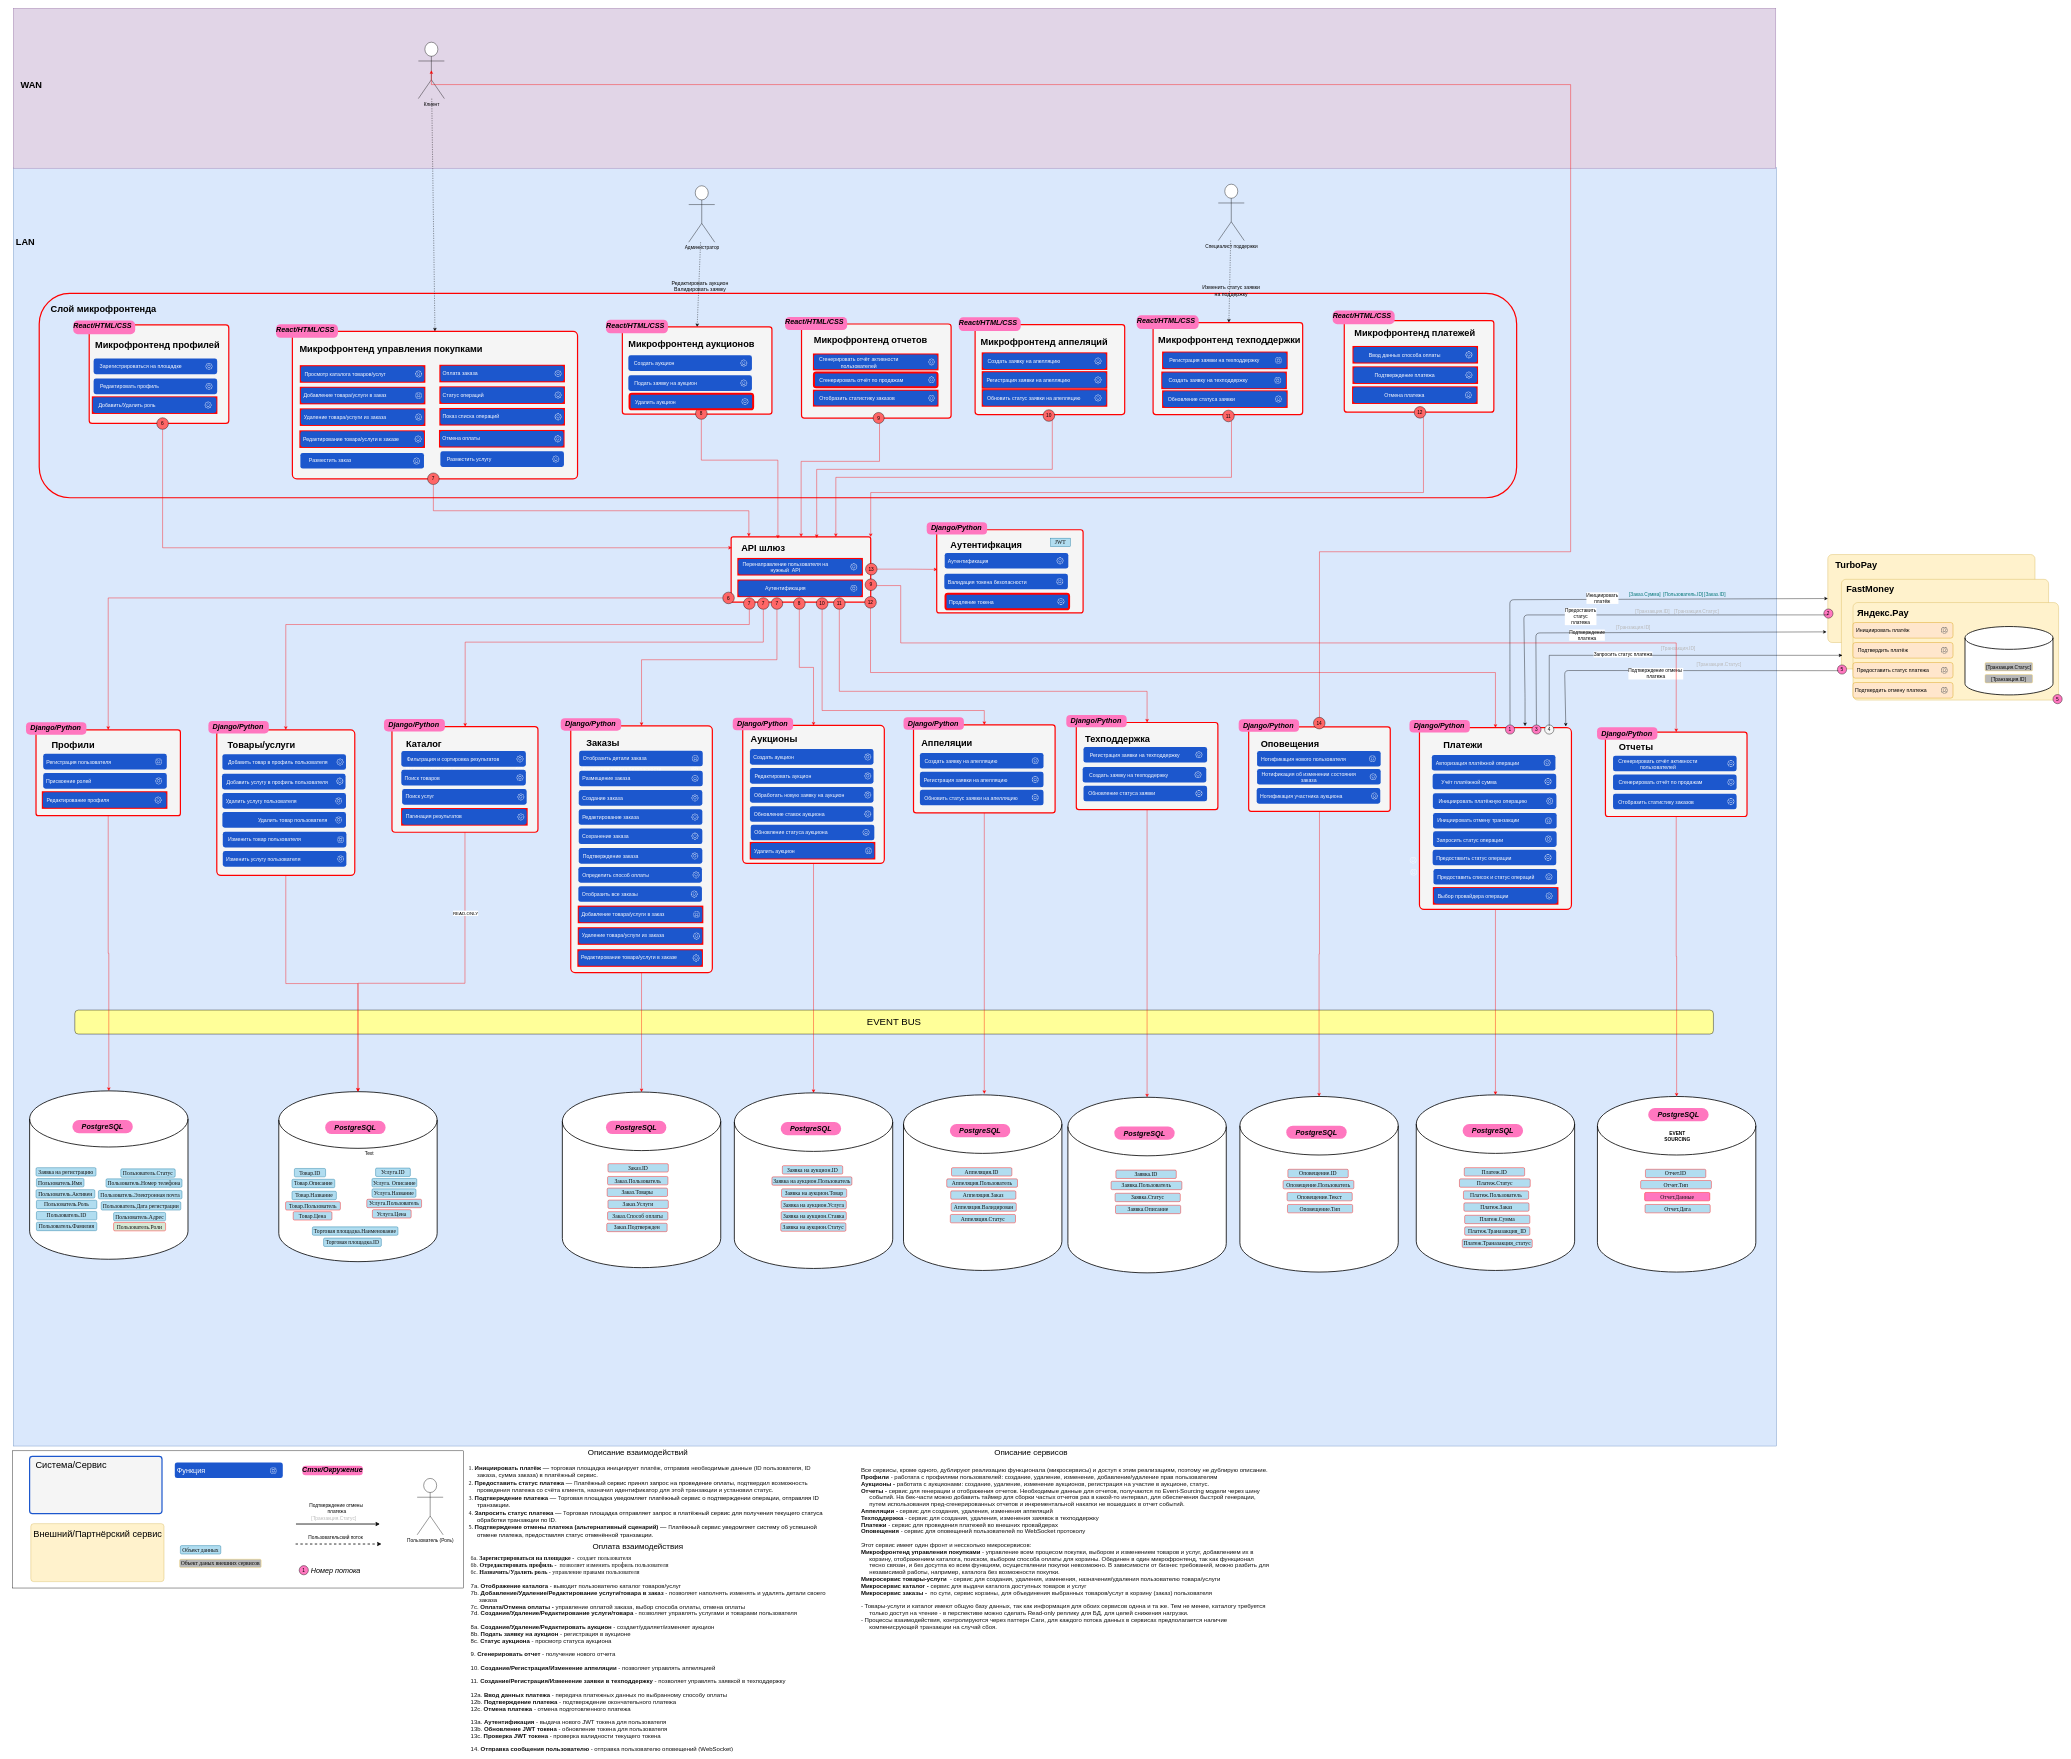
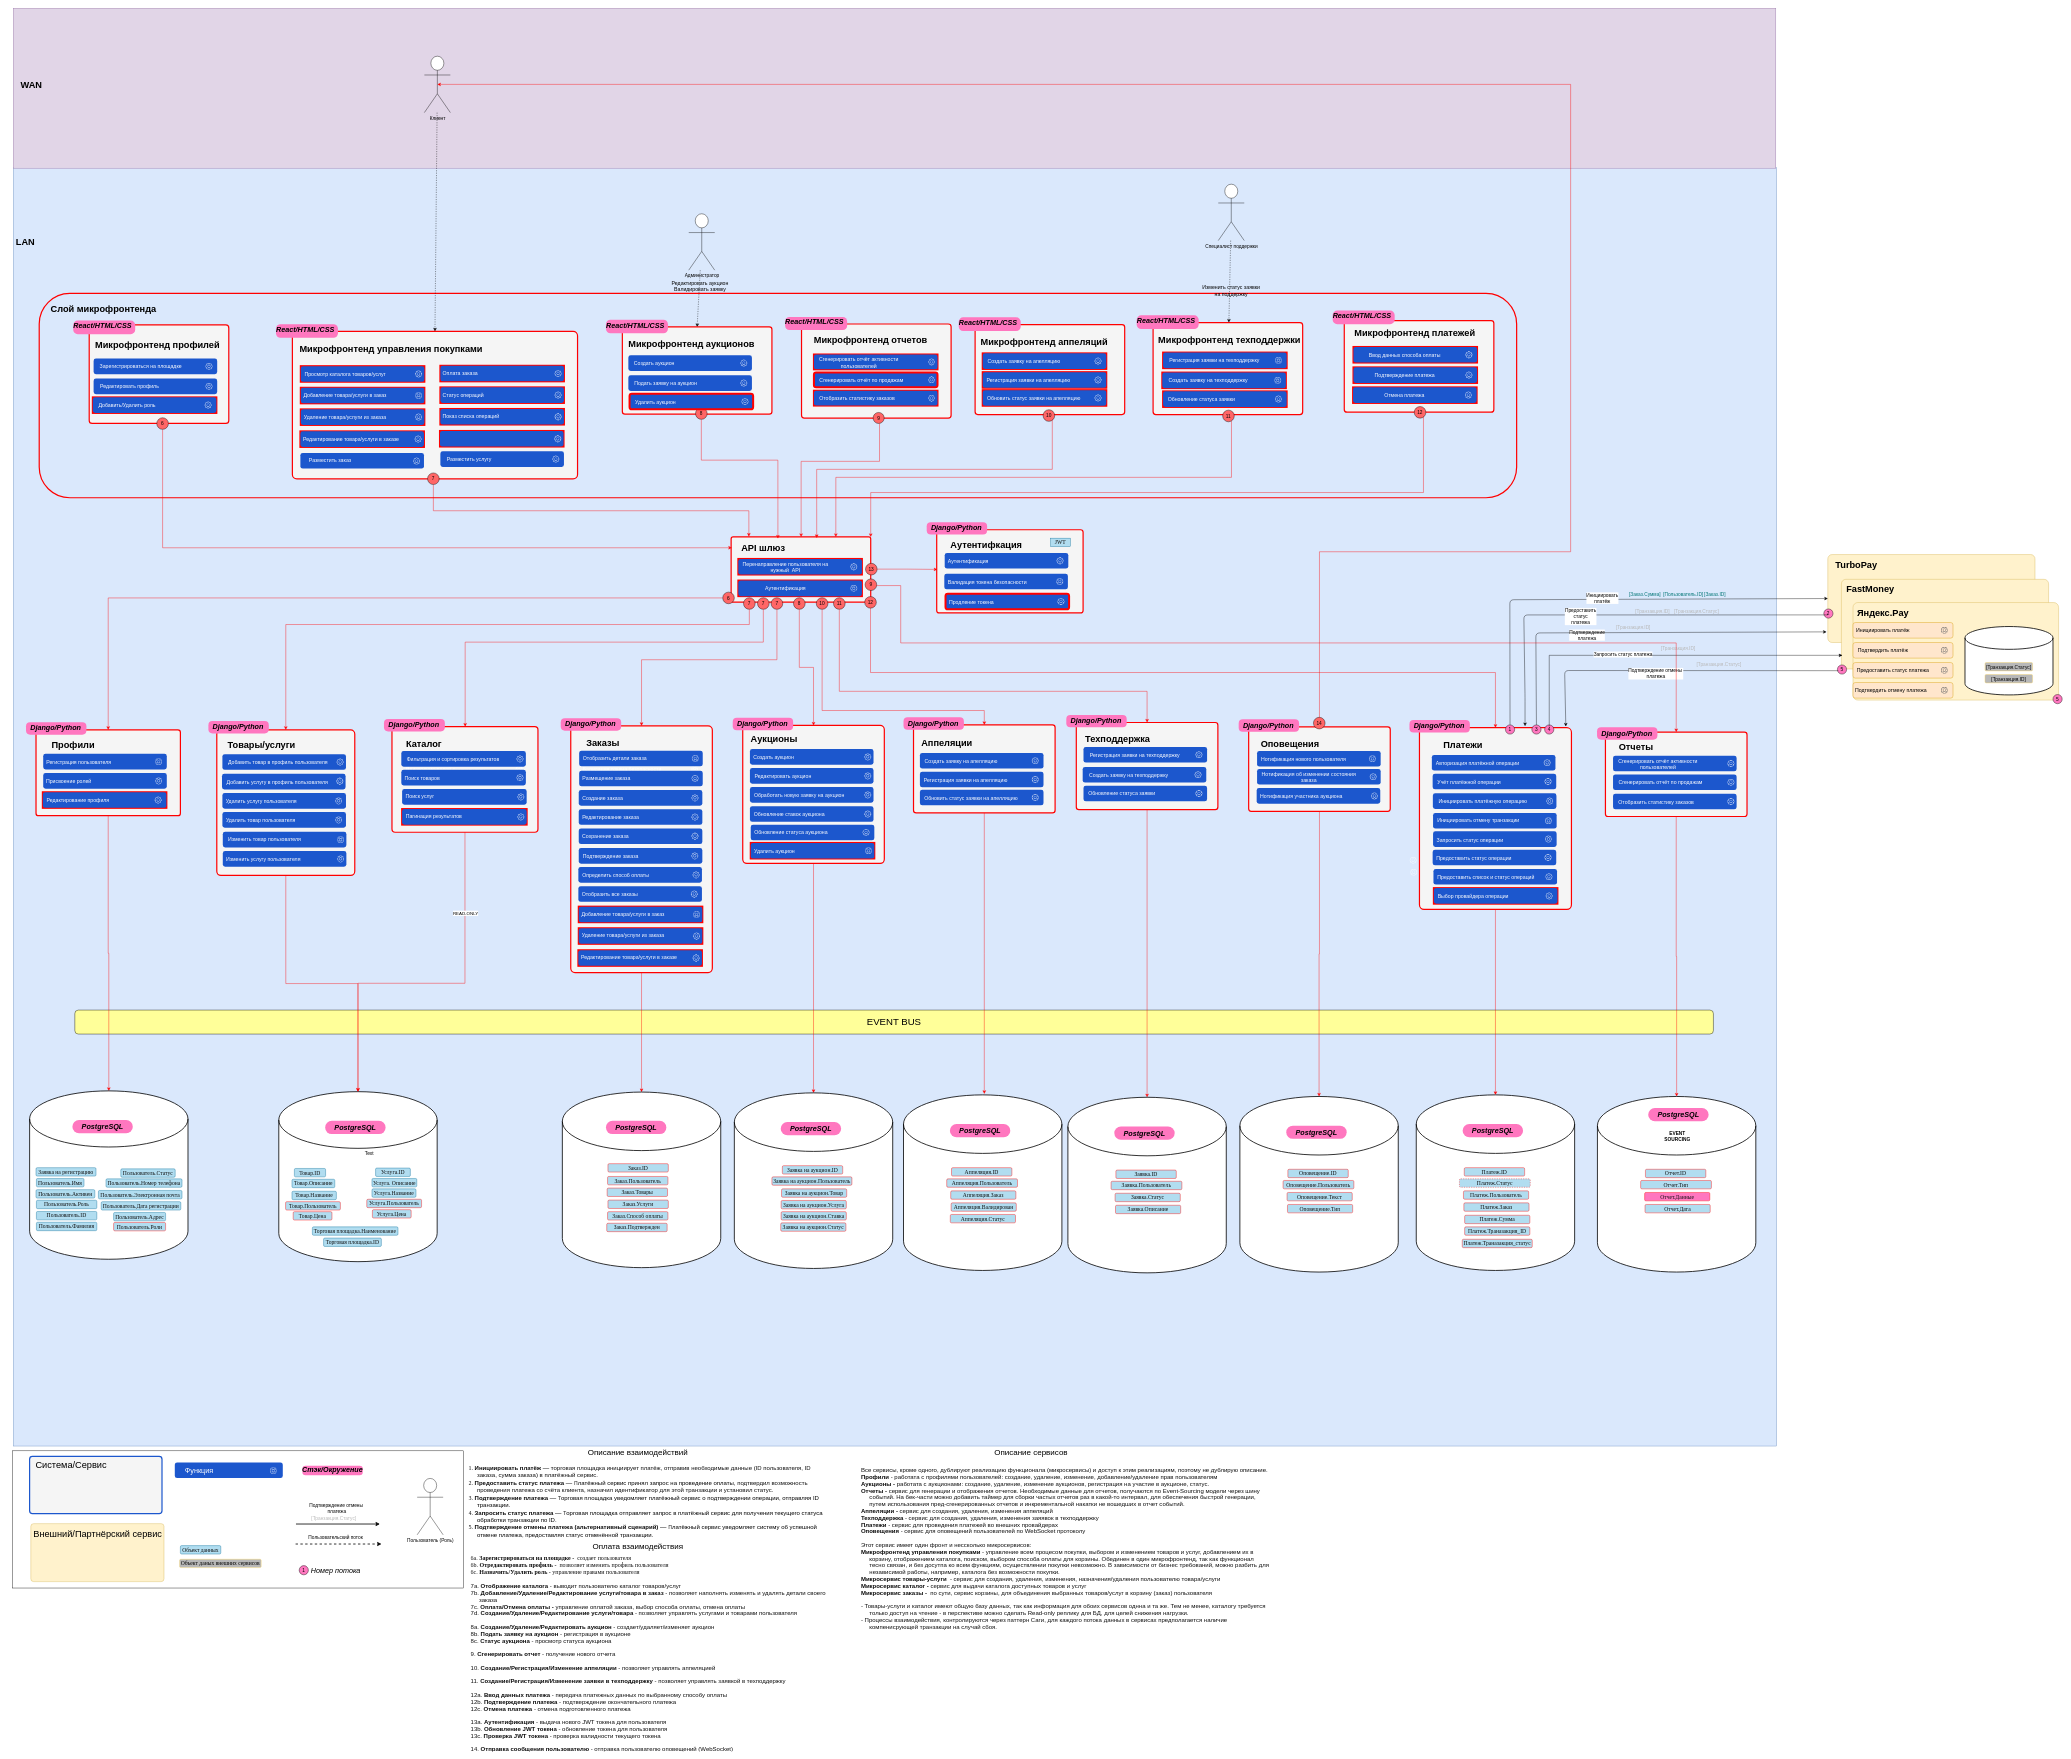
(431, 70) -> (437, 84)
(702, 214) -> (702, 242)
(491, 439) -> none
(1549, 730) -> (1549, 730)
(1469, 782) -> (1469, 782)
(293, 820) -> (261, 820)
(1495, 1183) -> (1495, 1183)
(139, 1227) -> (139, 1227)
(191, 1471) -> (199, 1471)
